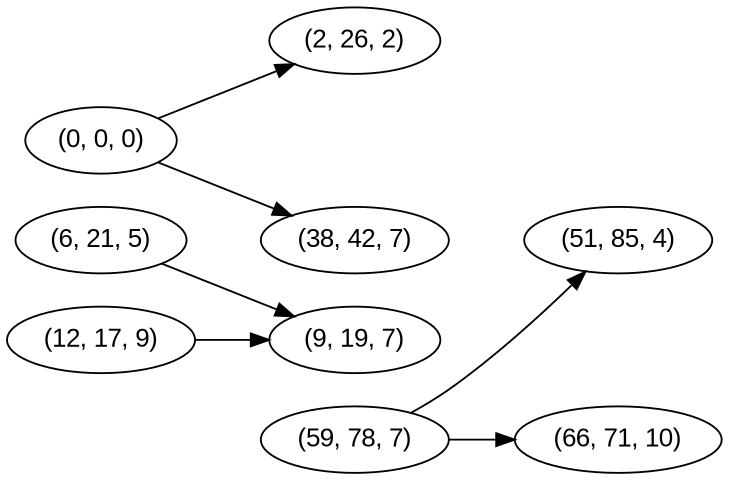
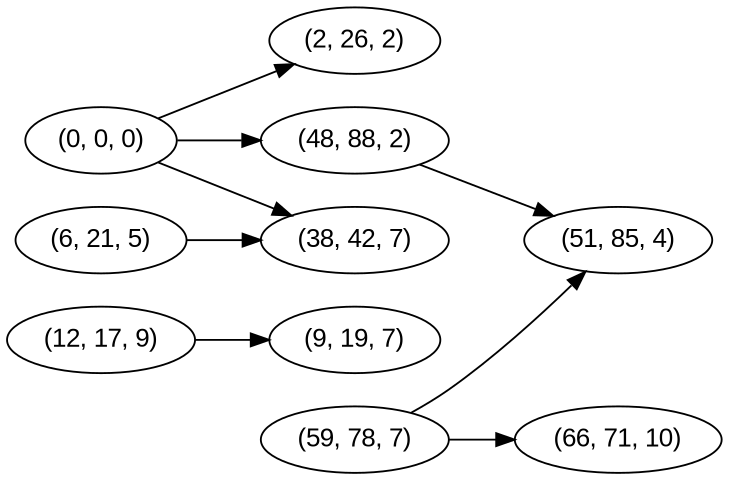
none -> (355, 140)
(219, 287) -> (215, 240)
